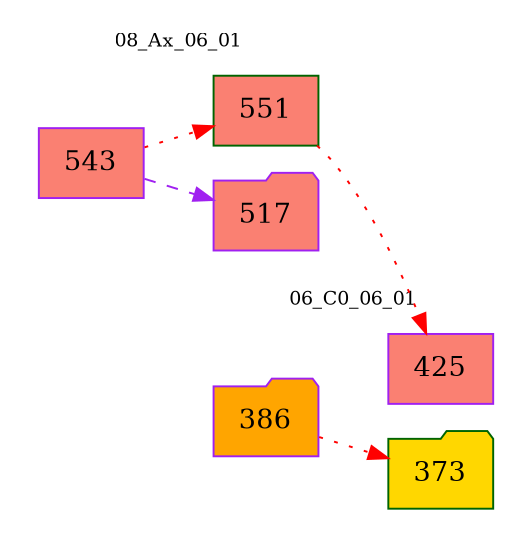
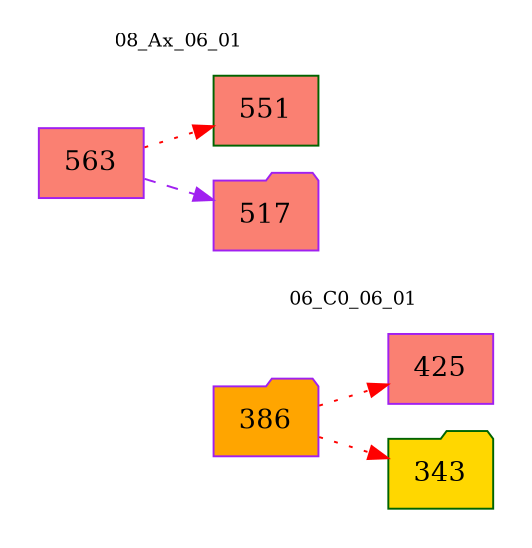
(91, 163) -> (91, 163)
(376, 226) -> (344, 398)
(441, 474) -> (441, 474)
